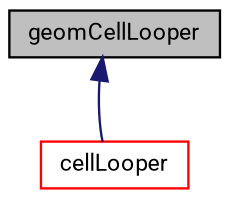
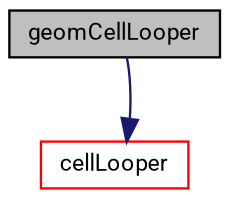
(99, 111) -> (130, 88)
